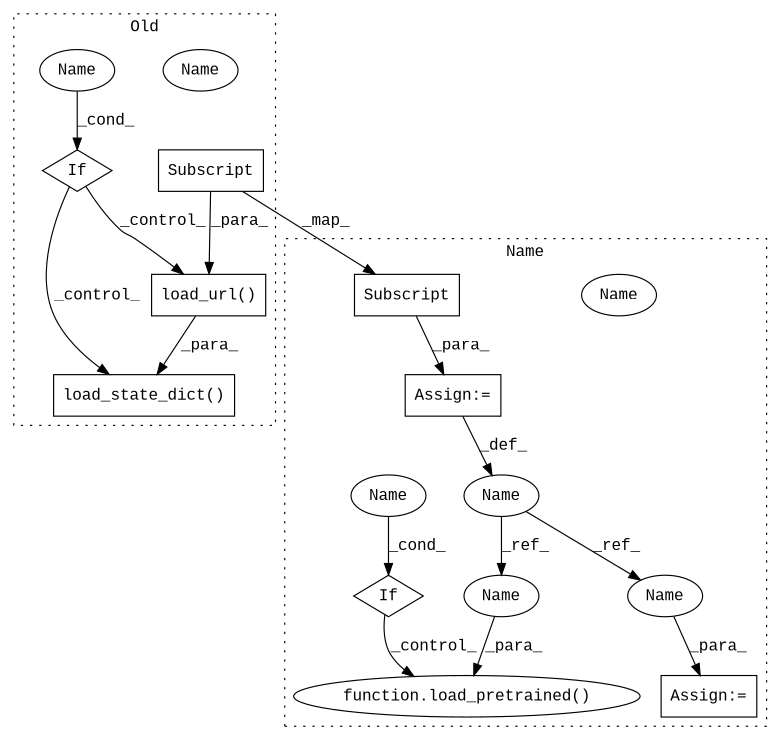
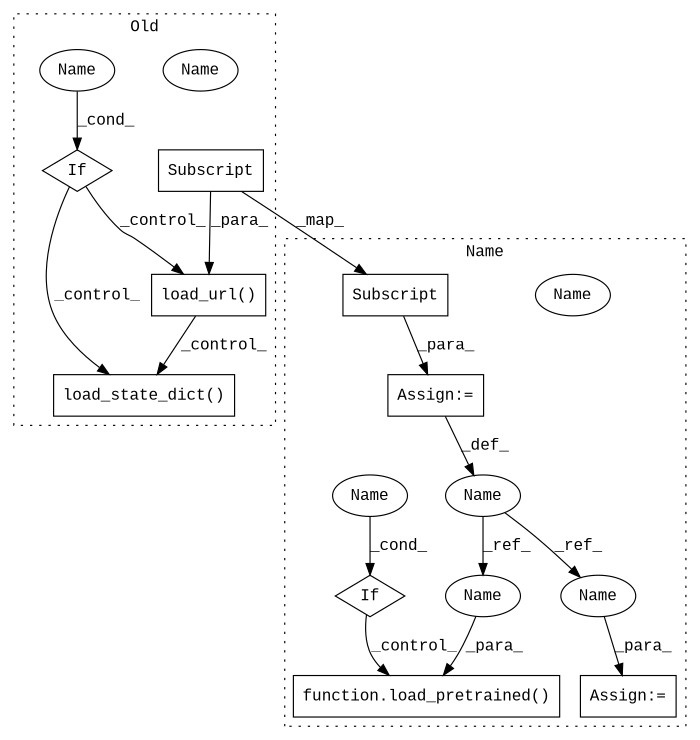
(210, 345) -> (224, 345)
(467, 696) -> (427, 696)
